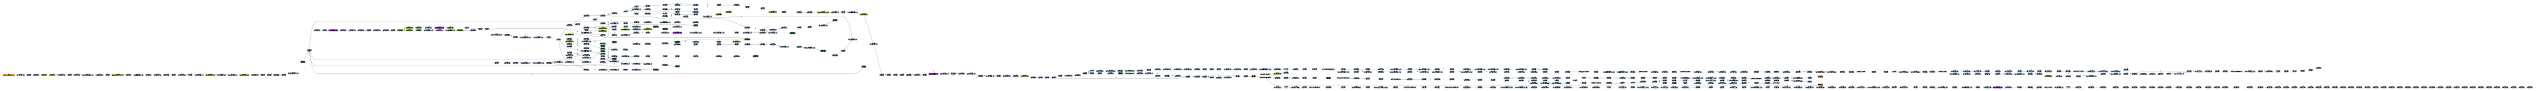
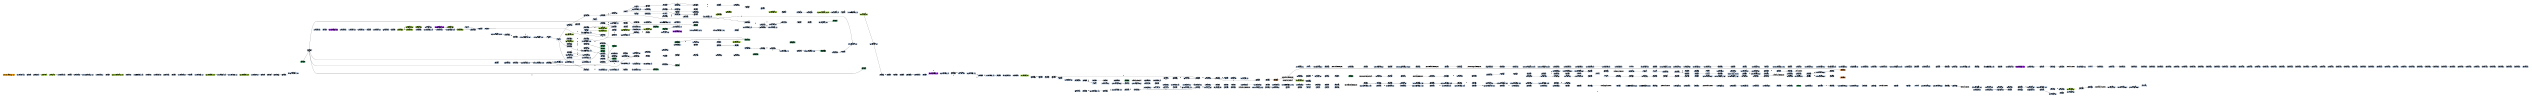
(2059, 76) -> none
